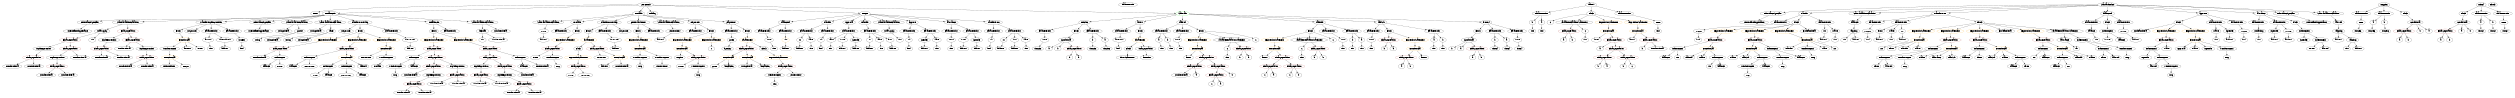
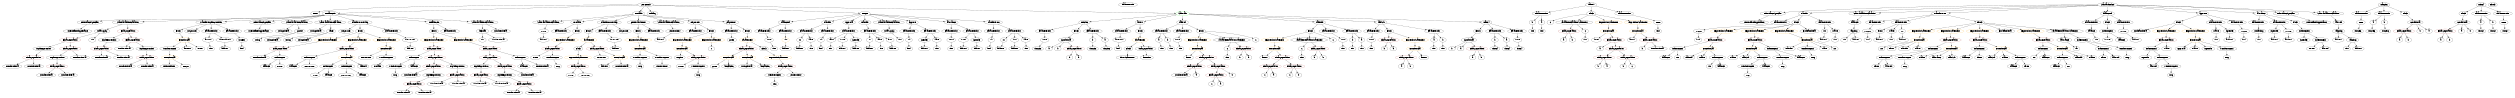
(2384, 5) -> (2384, 5)
(1486, 22) -> (1486, 22)
(728, 49) -> none
